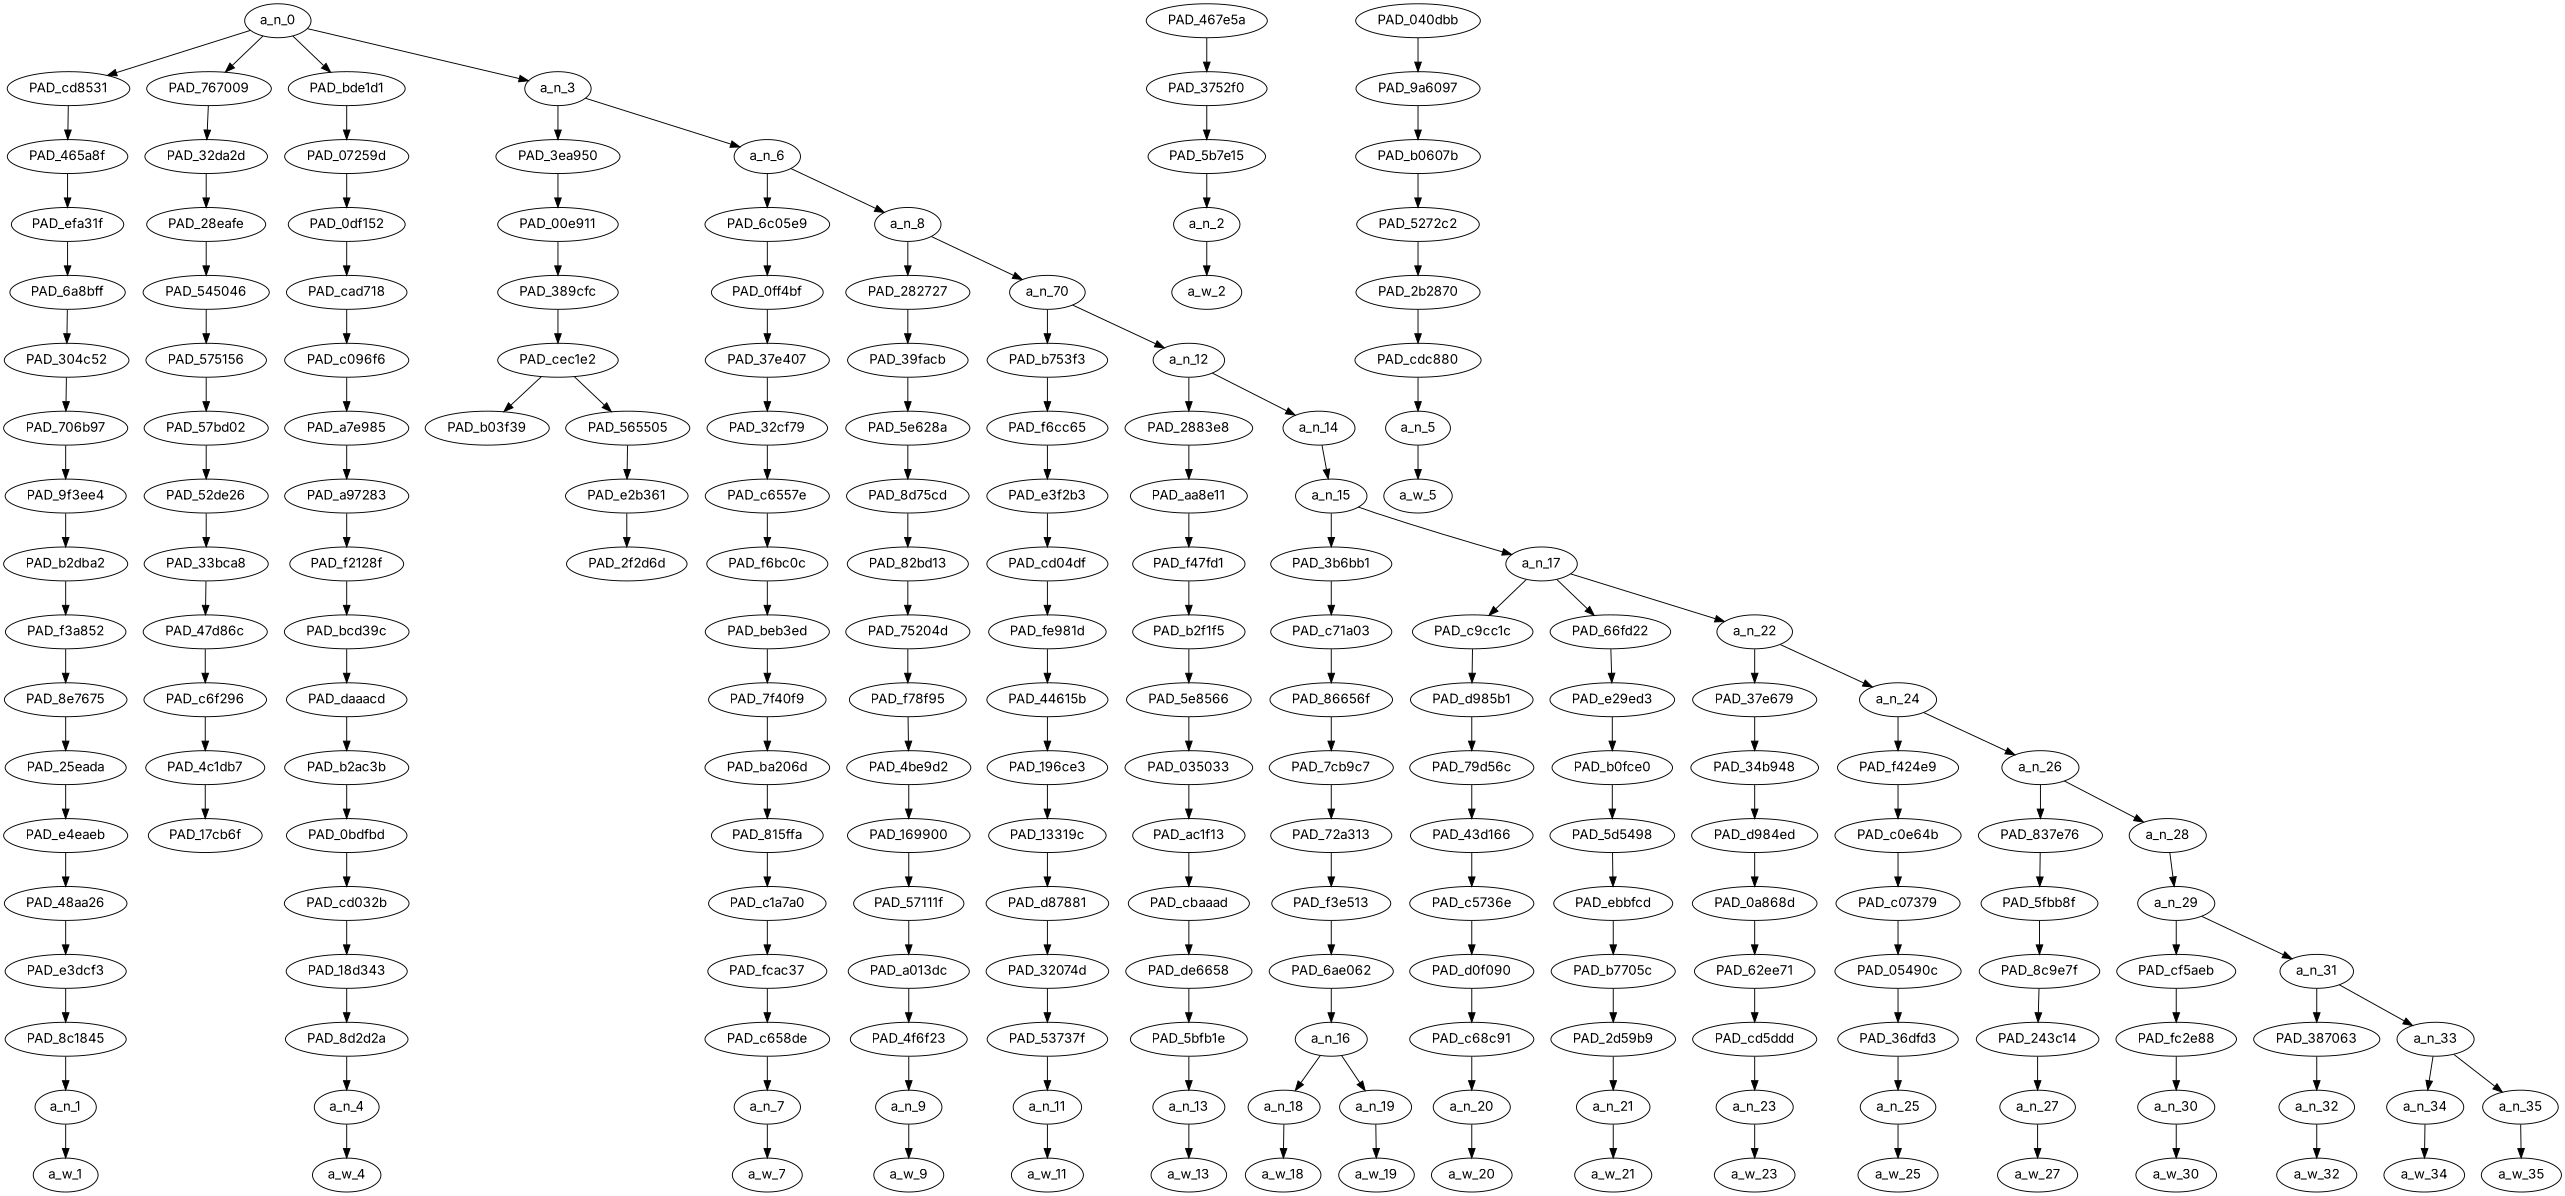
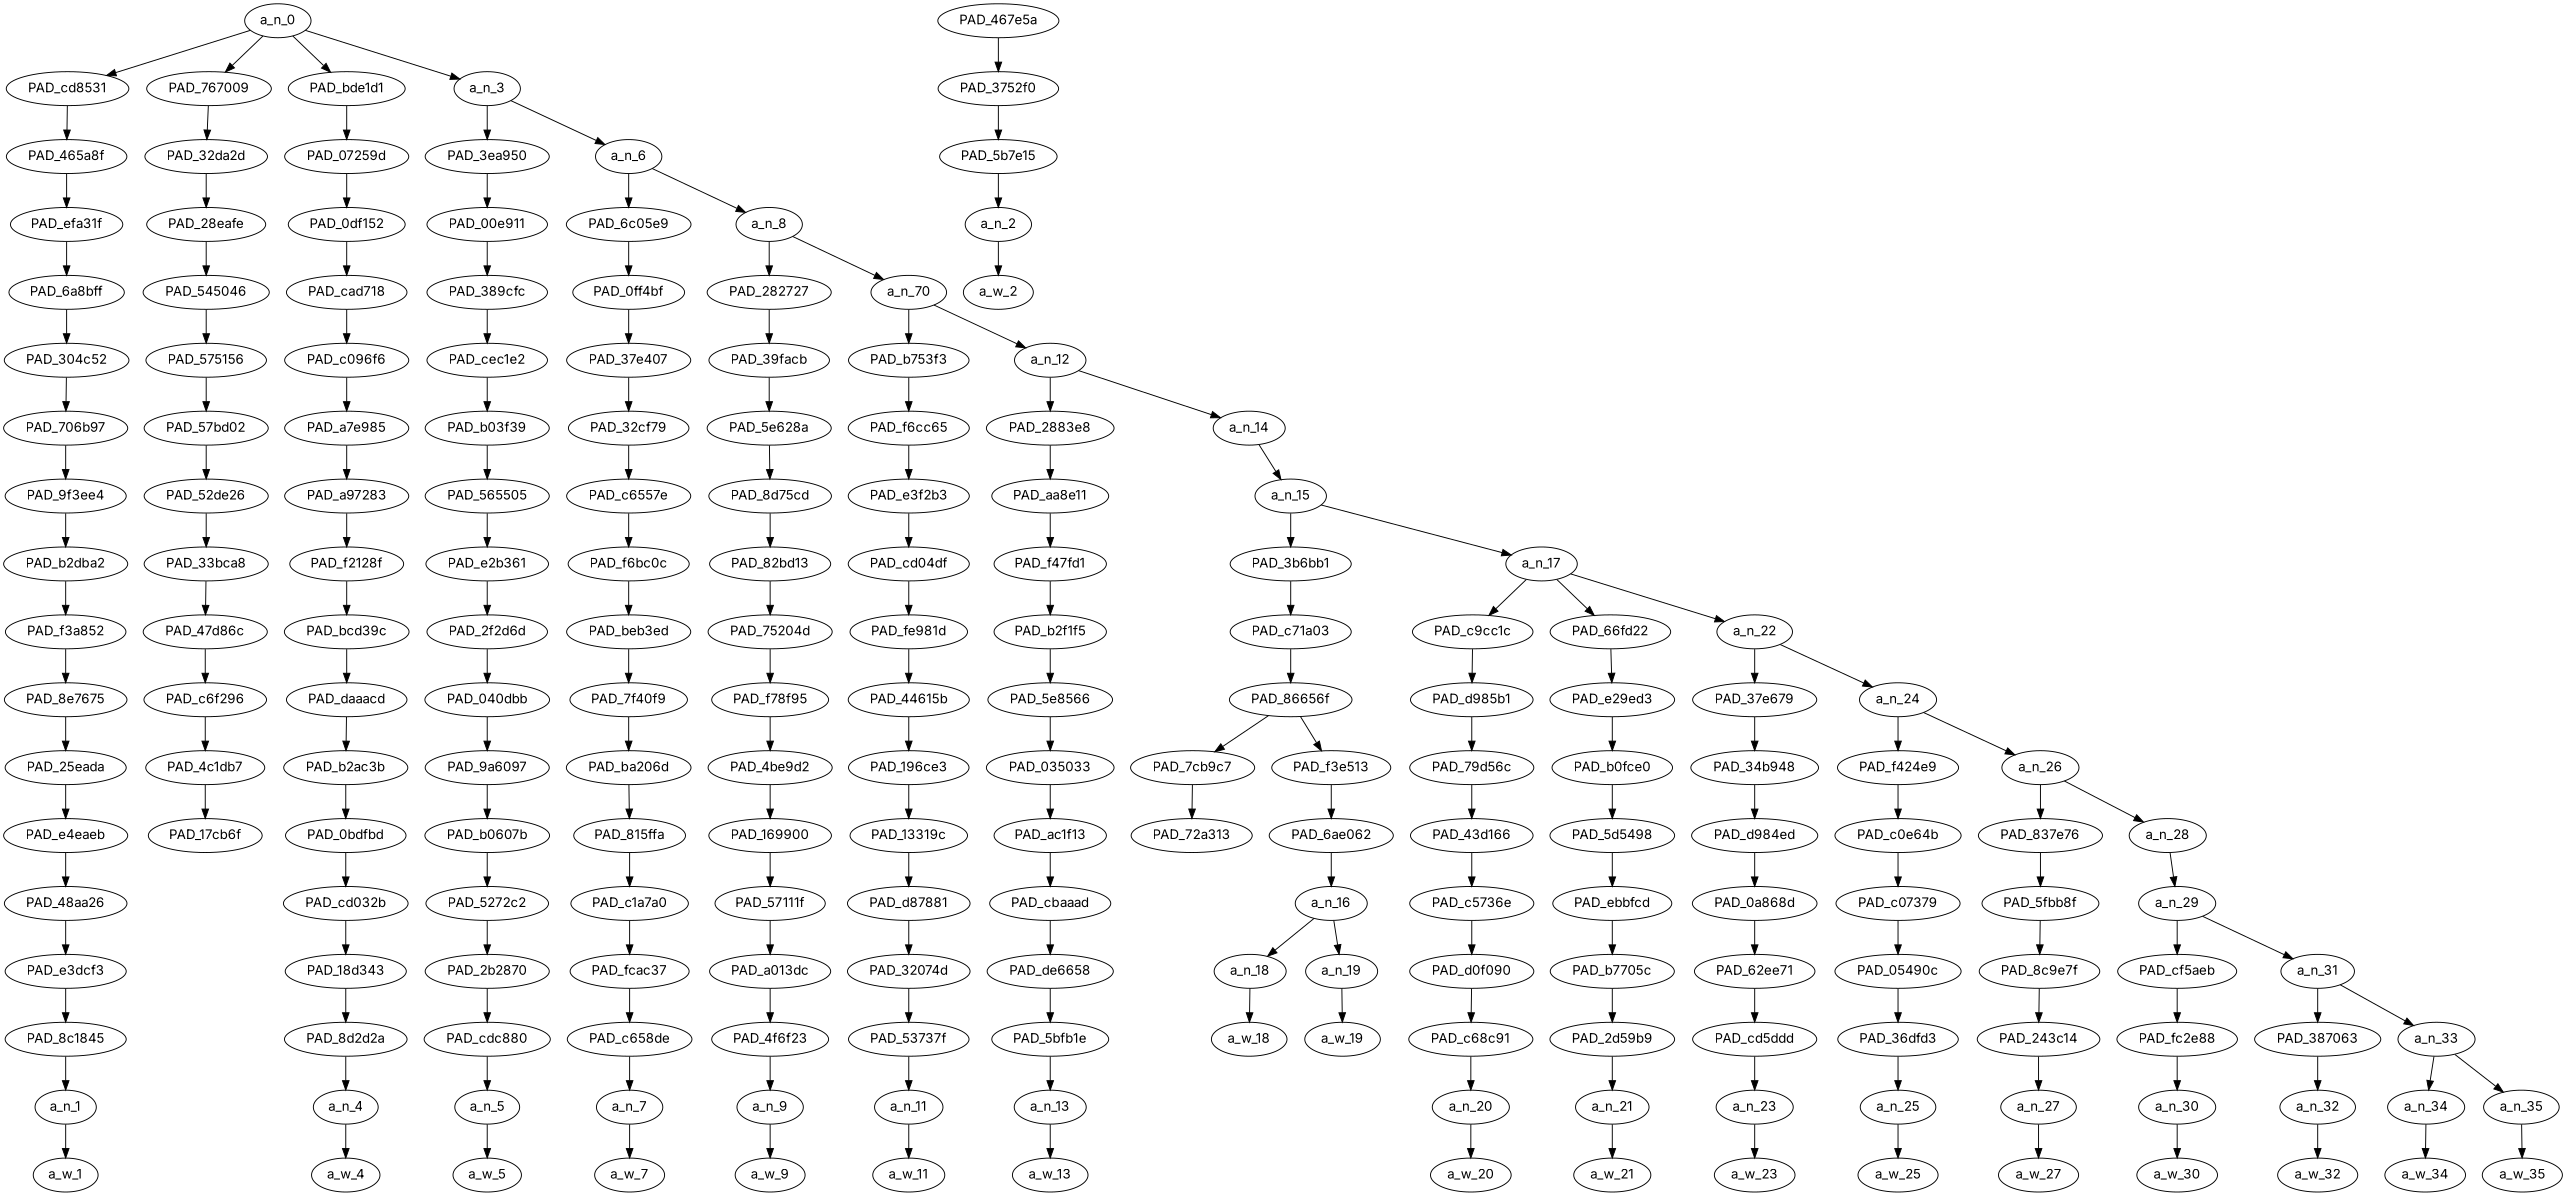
(589, 391) -> (487, 457)
none -> (487, 661)
(1331, 865) -> (1309, 730)
